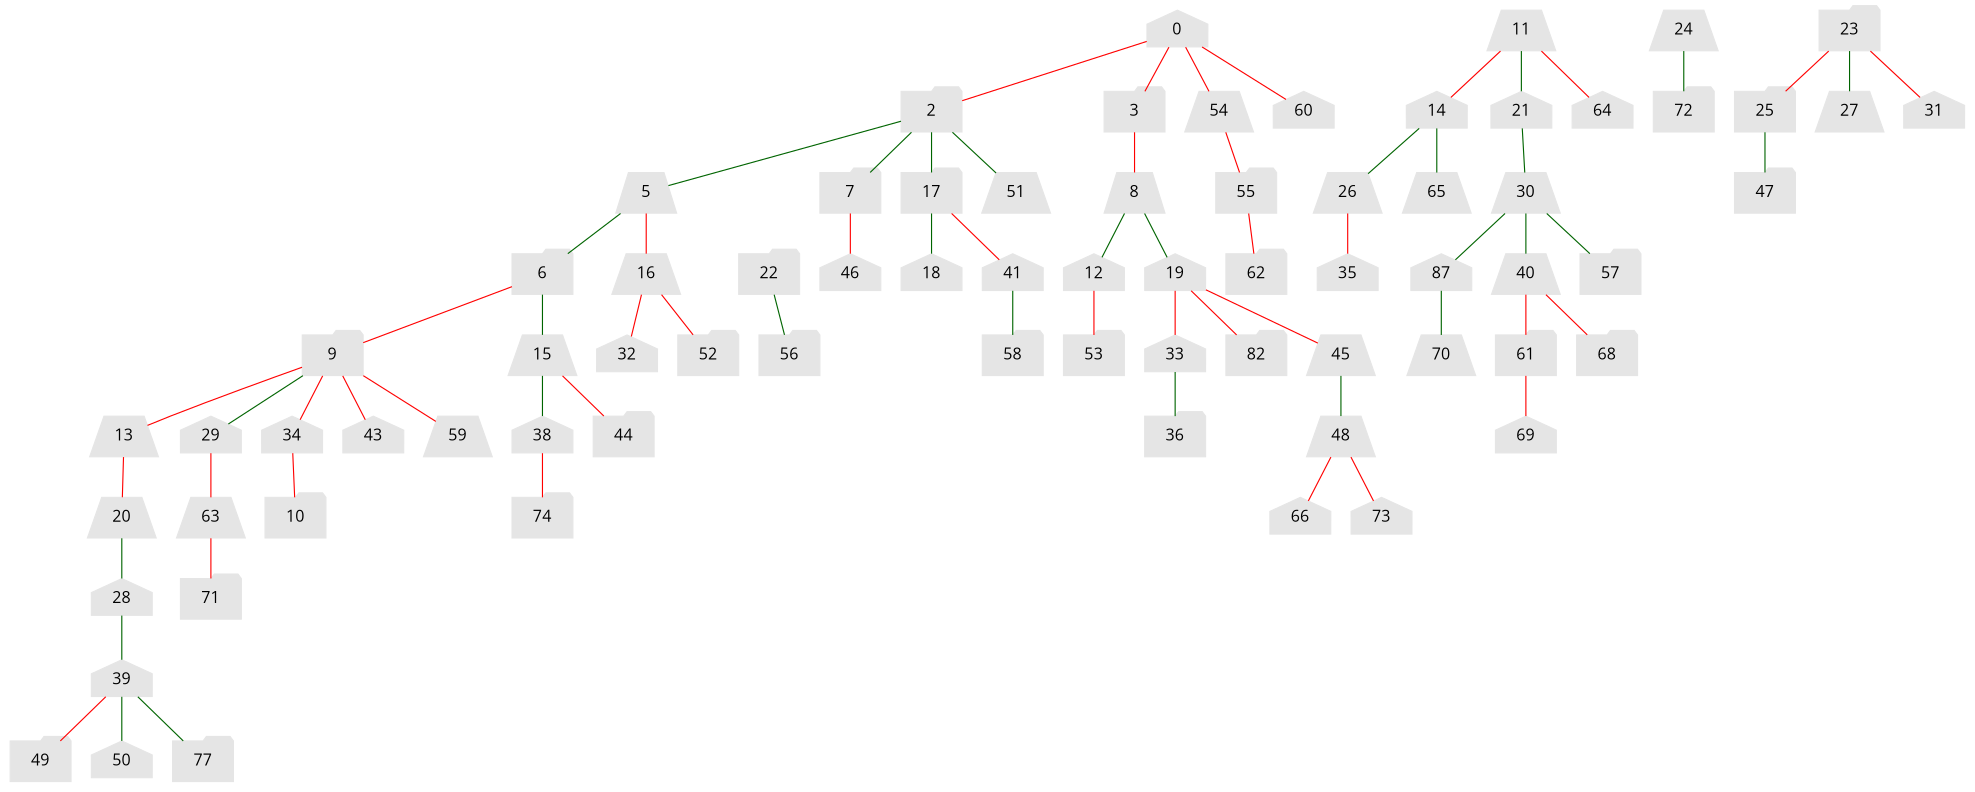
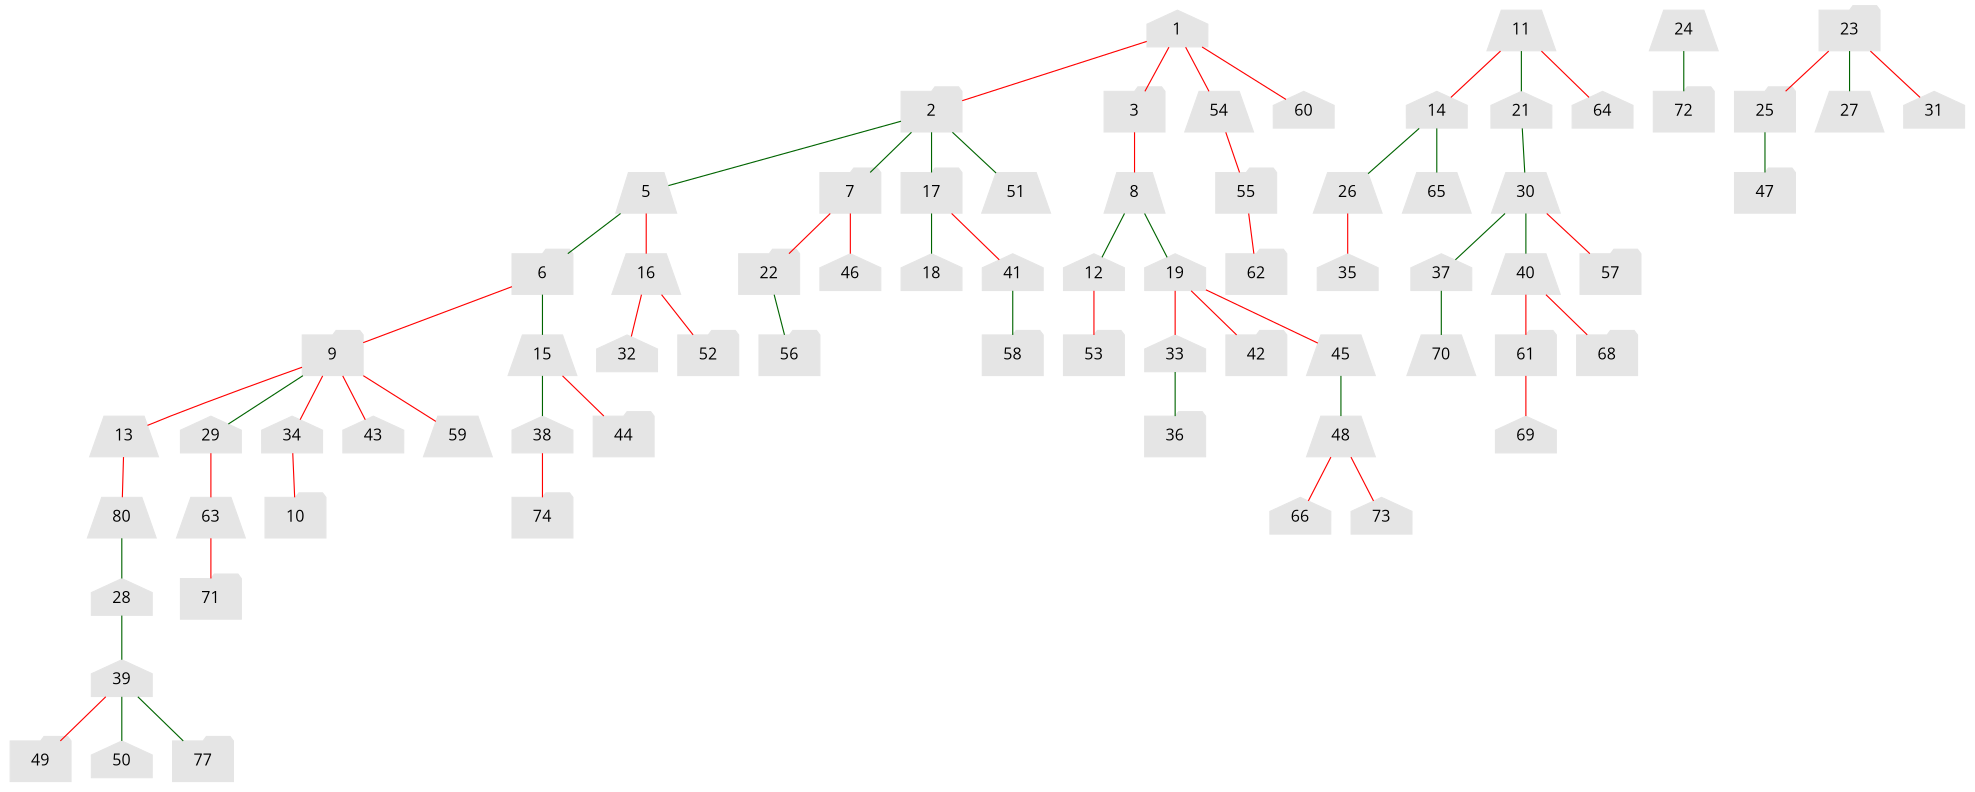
(1177, 30) -> (1177, 30)
none -> (810, 234)
(1568, 234) -> (1568, 234)
(1441, 274) -> (1441, 274)
(1256, 355) -> (1256, 355)
(122, 518) -> (122, 518)
